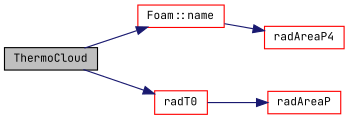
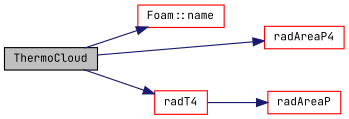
(239, 26) -> (175, 48)
(181, 103) -> (181, 103)
